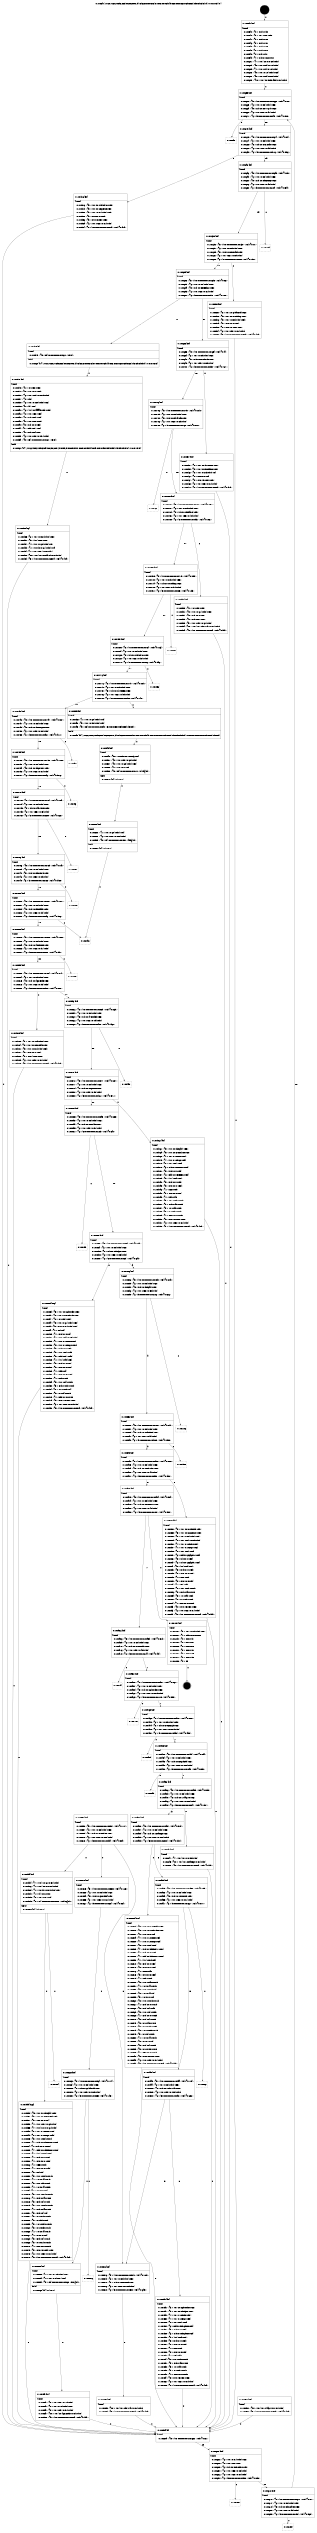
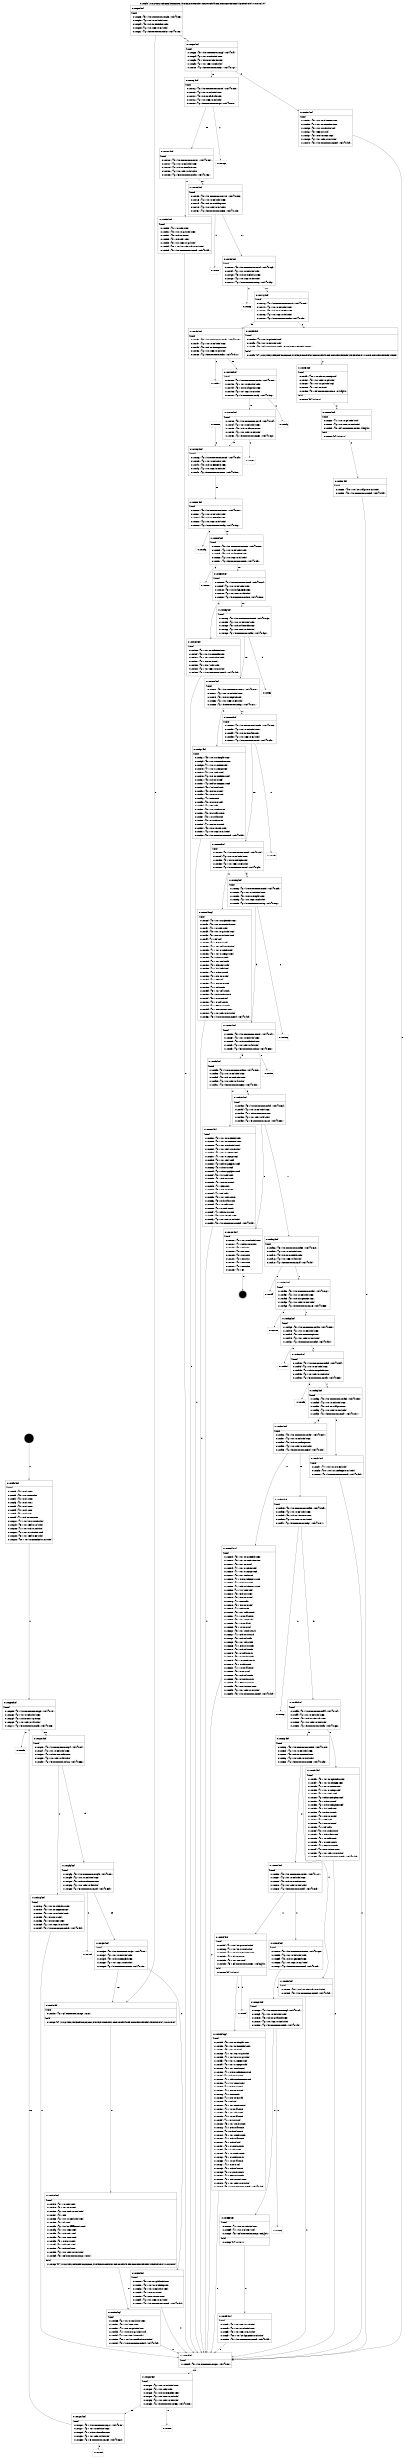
(217, 265) -> (116, 1985)
(67, 891) -> (215, 436)
(97, 894) -> (354, 458)
(121, 2044) -> (298, 1813)
